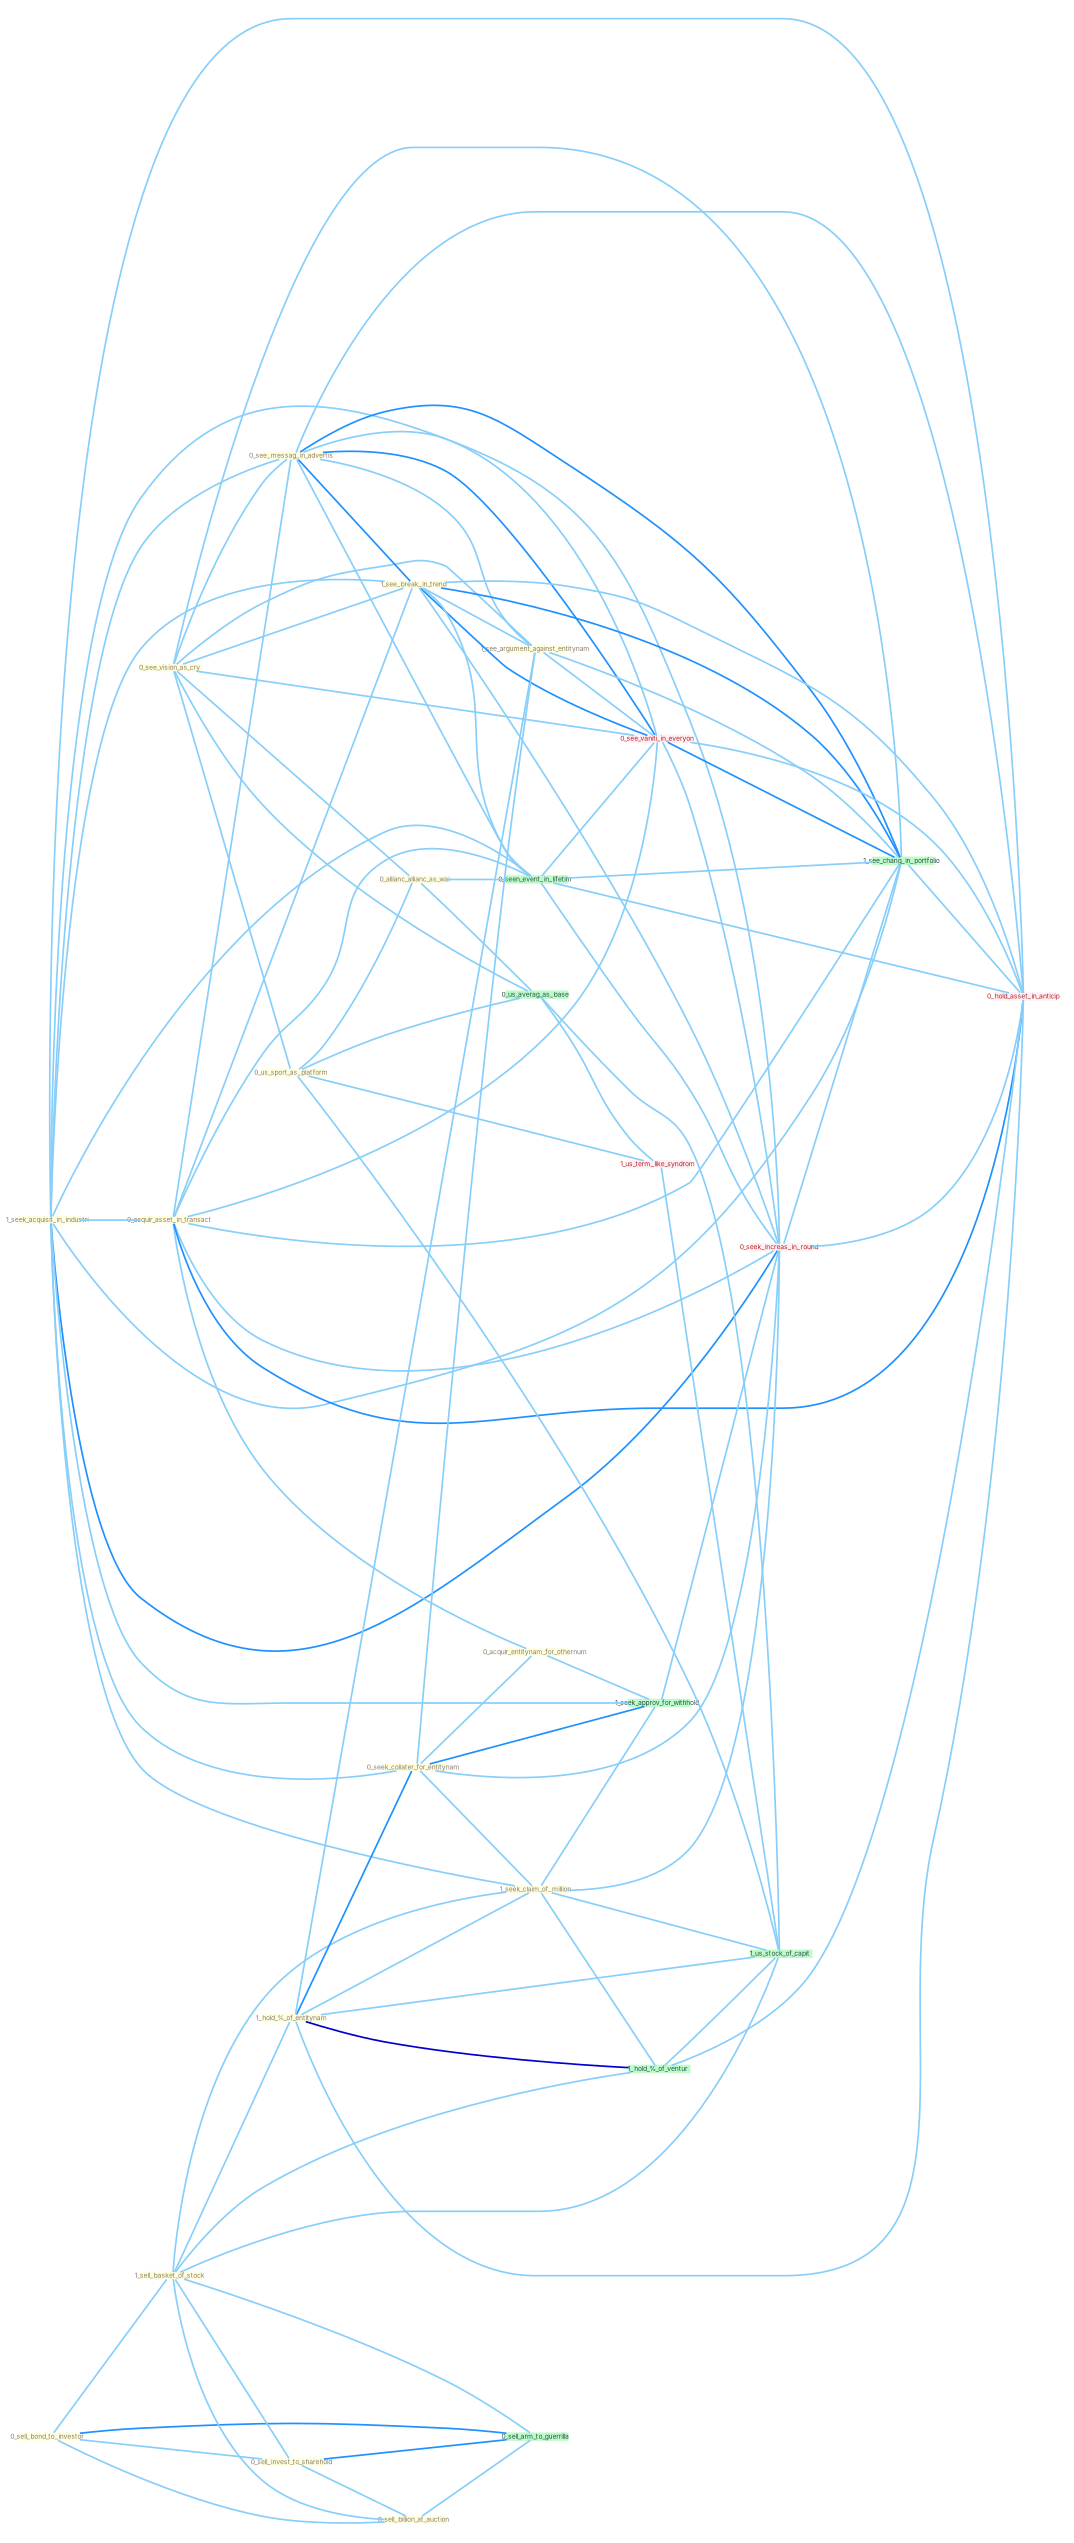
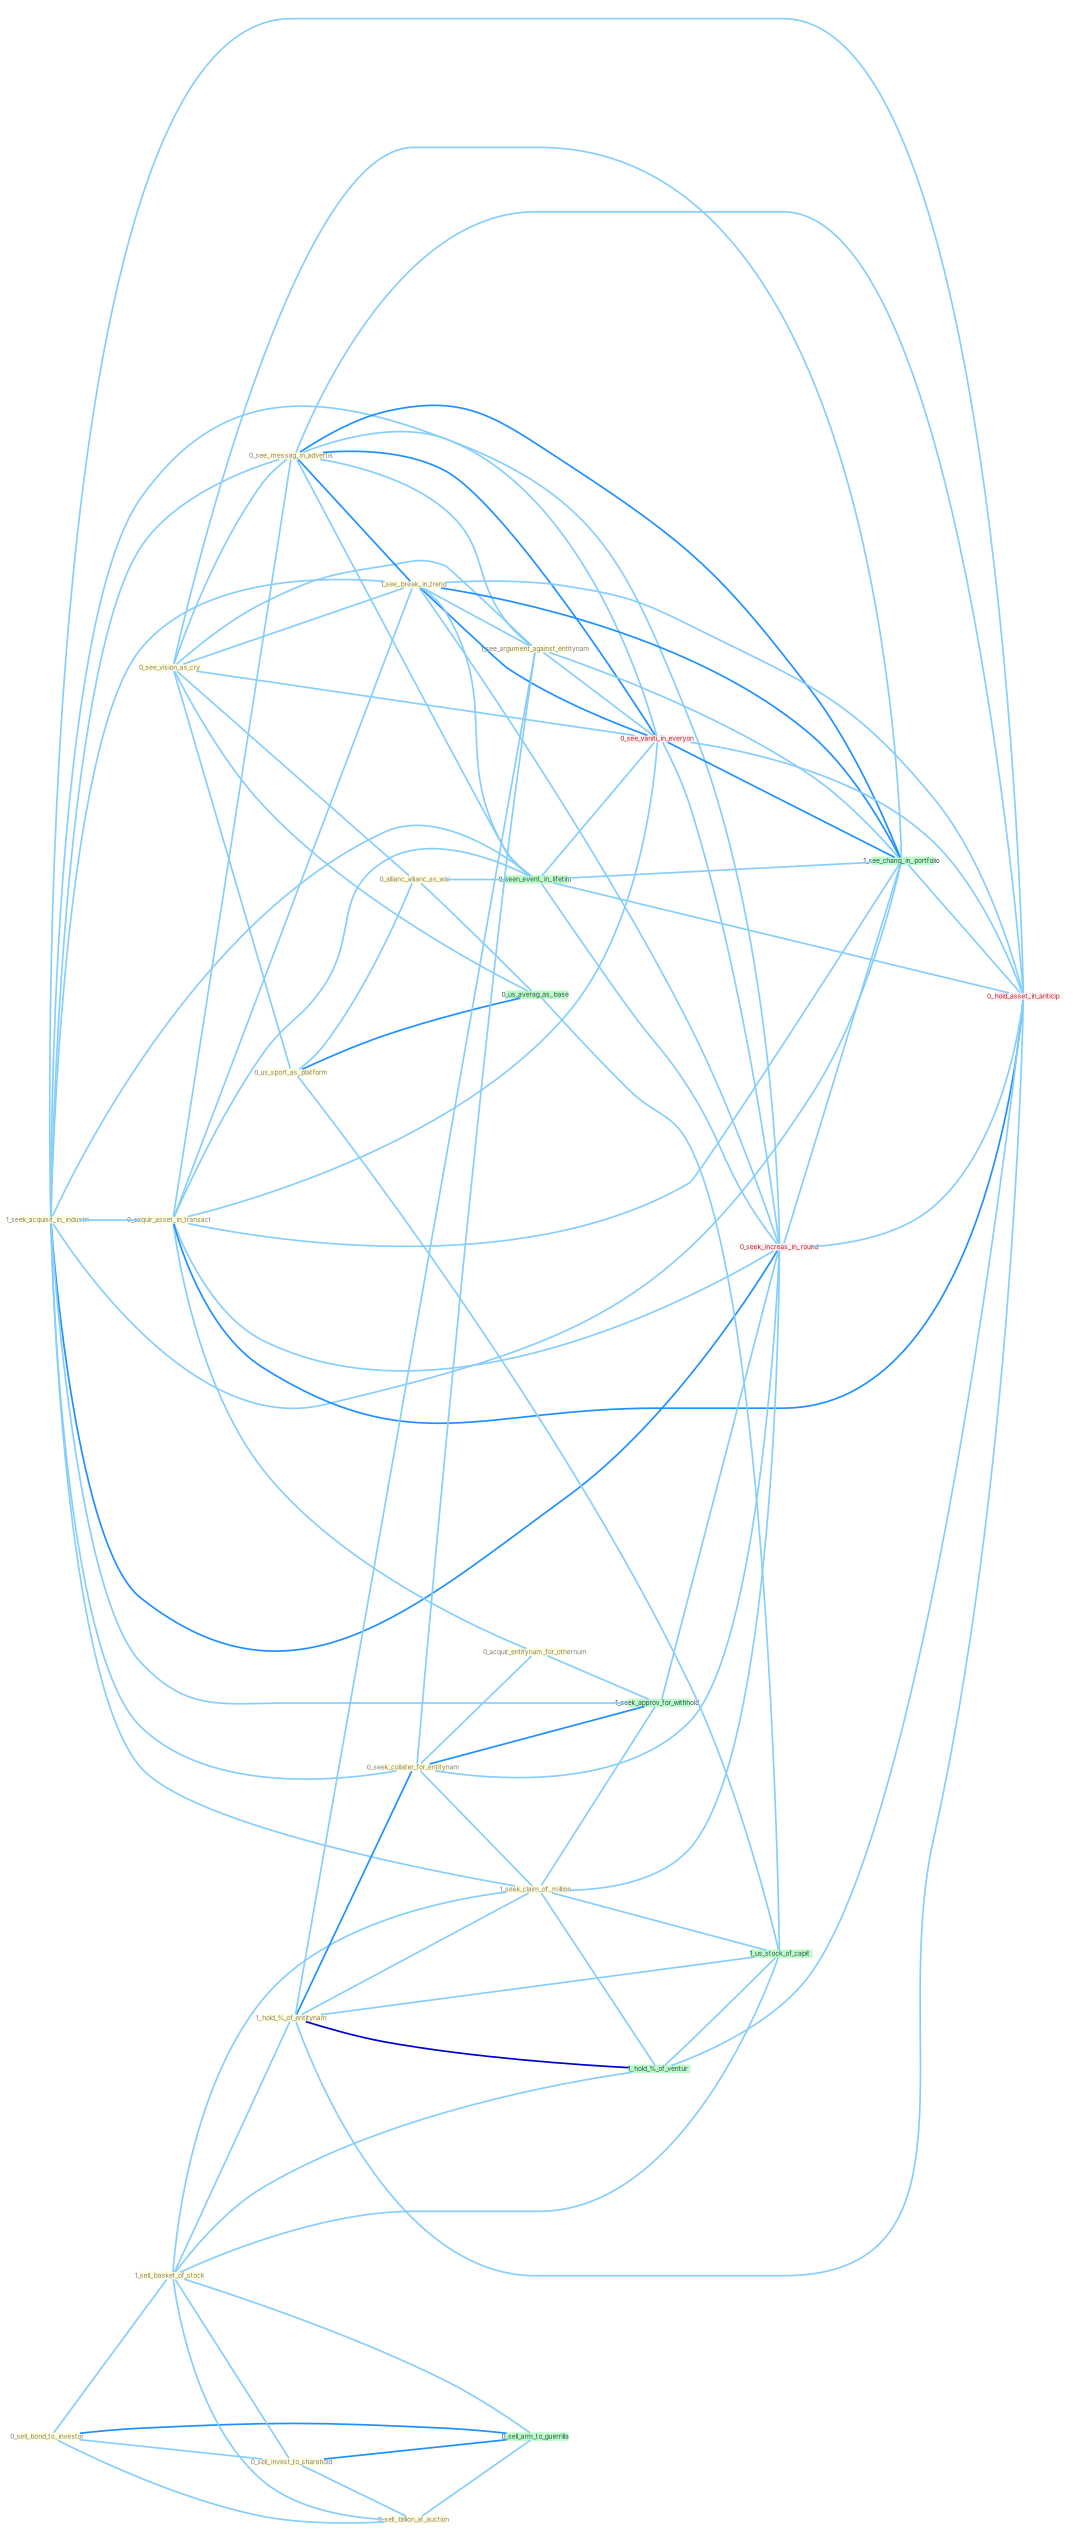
(409, 1028) -> (409, 1028)
(659, 1164) -> none
